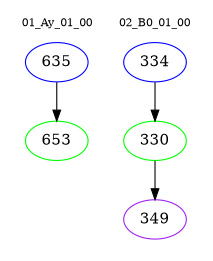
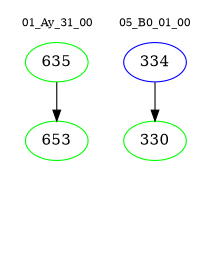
(57, 23) -> (57, 23)
(155, 23) -> (155, 23)
(57, 62) -> (57, 62)
(155, 219) -> none
